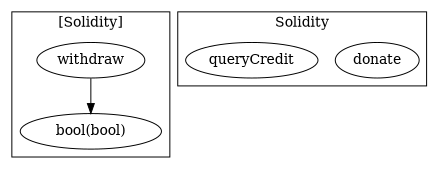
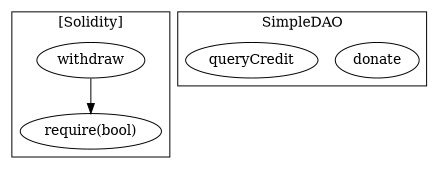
(302, 23) -> (302, 23)
(91, 131) -> (91, 131)
